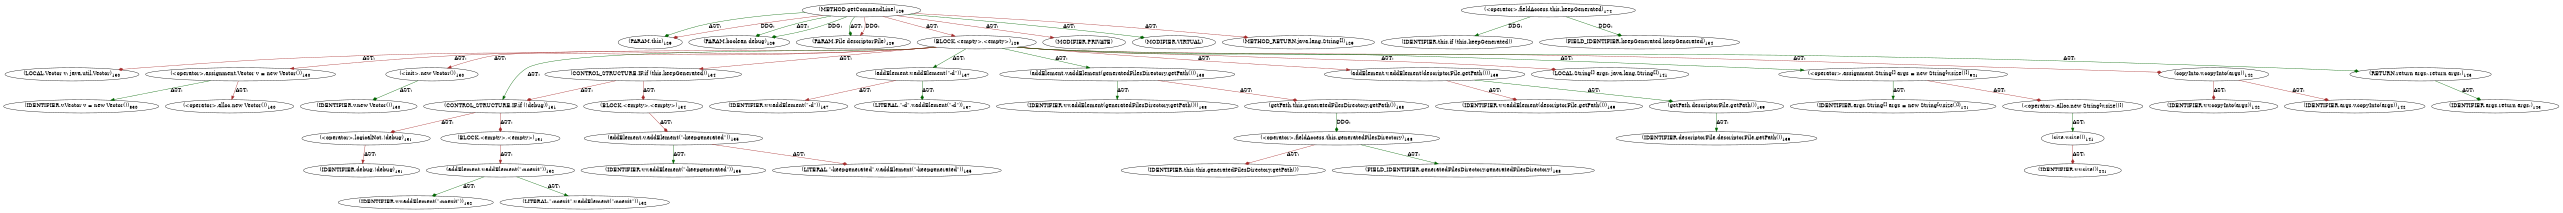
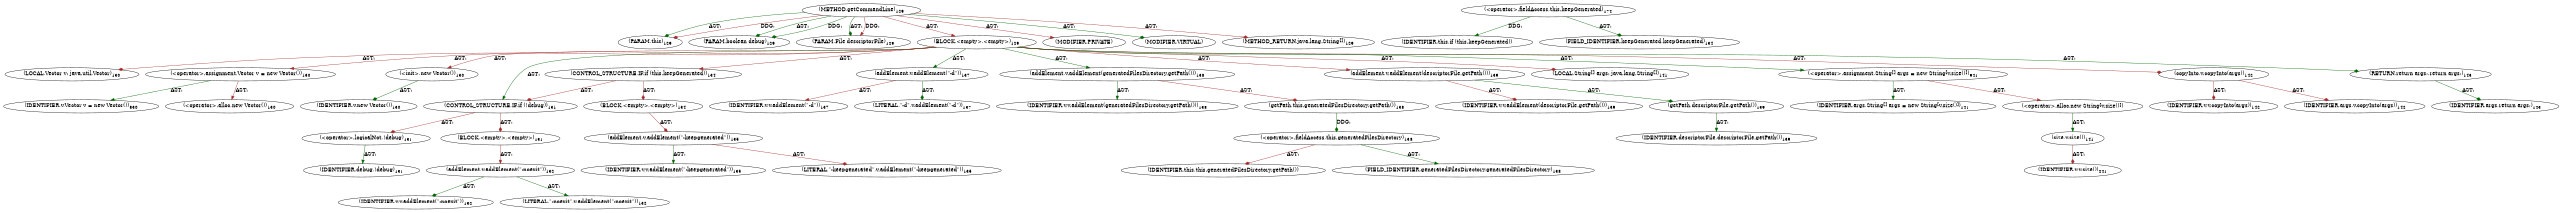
(1606, 26) -> (1606, 26)
(1982, 90) -> (1982, 90)
(364, 153) -> (364, 153)
